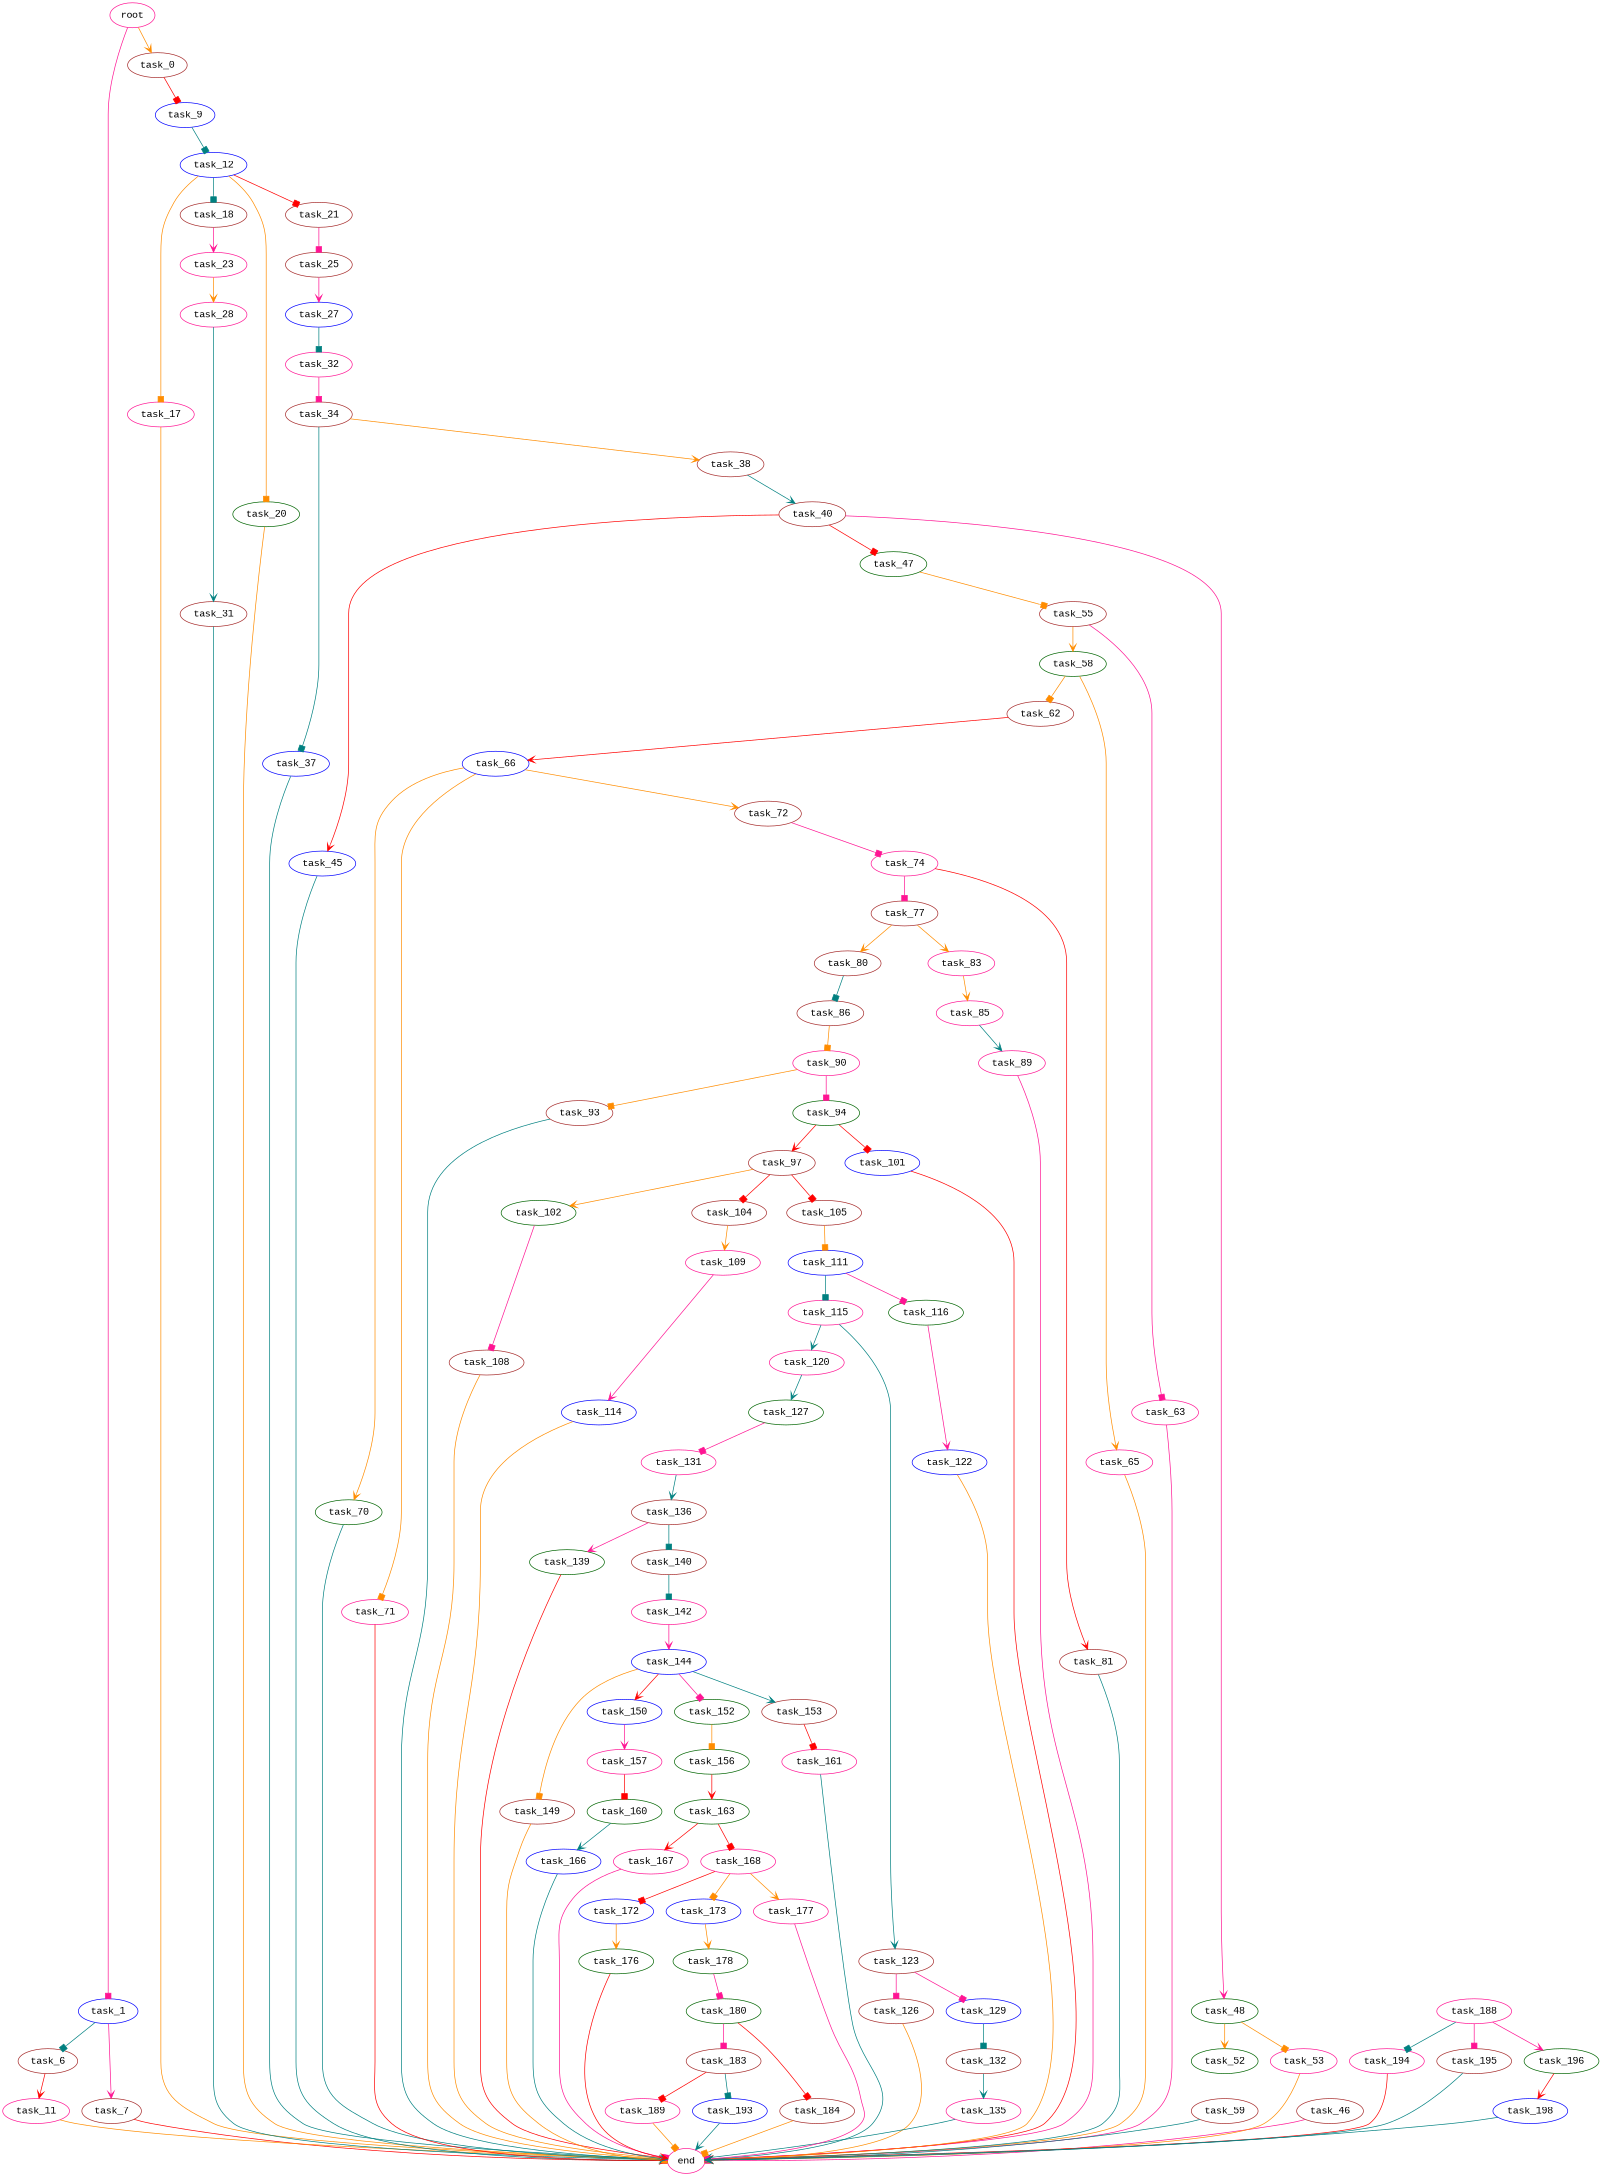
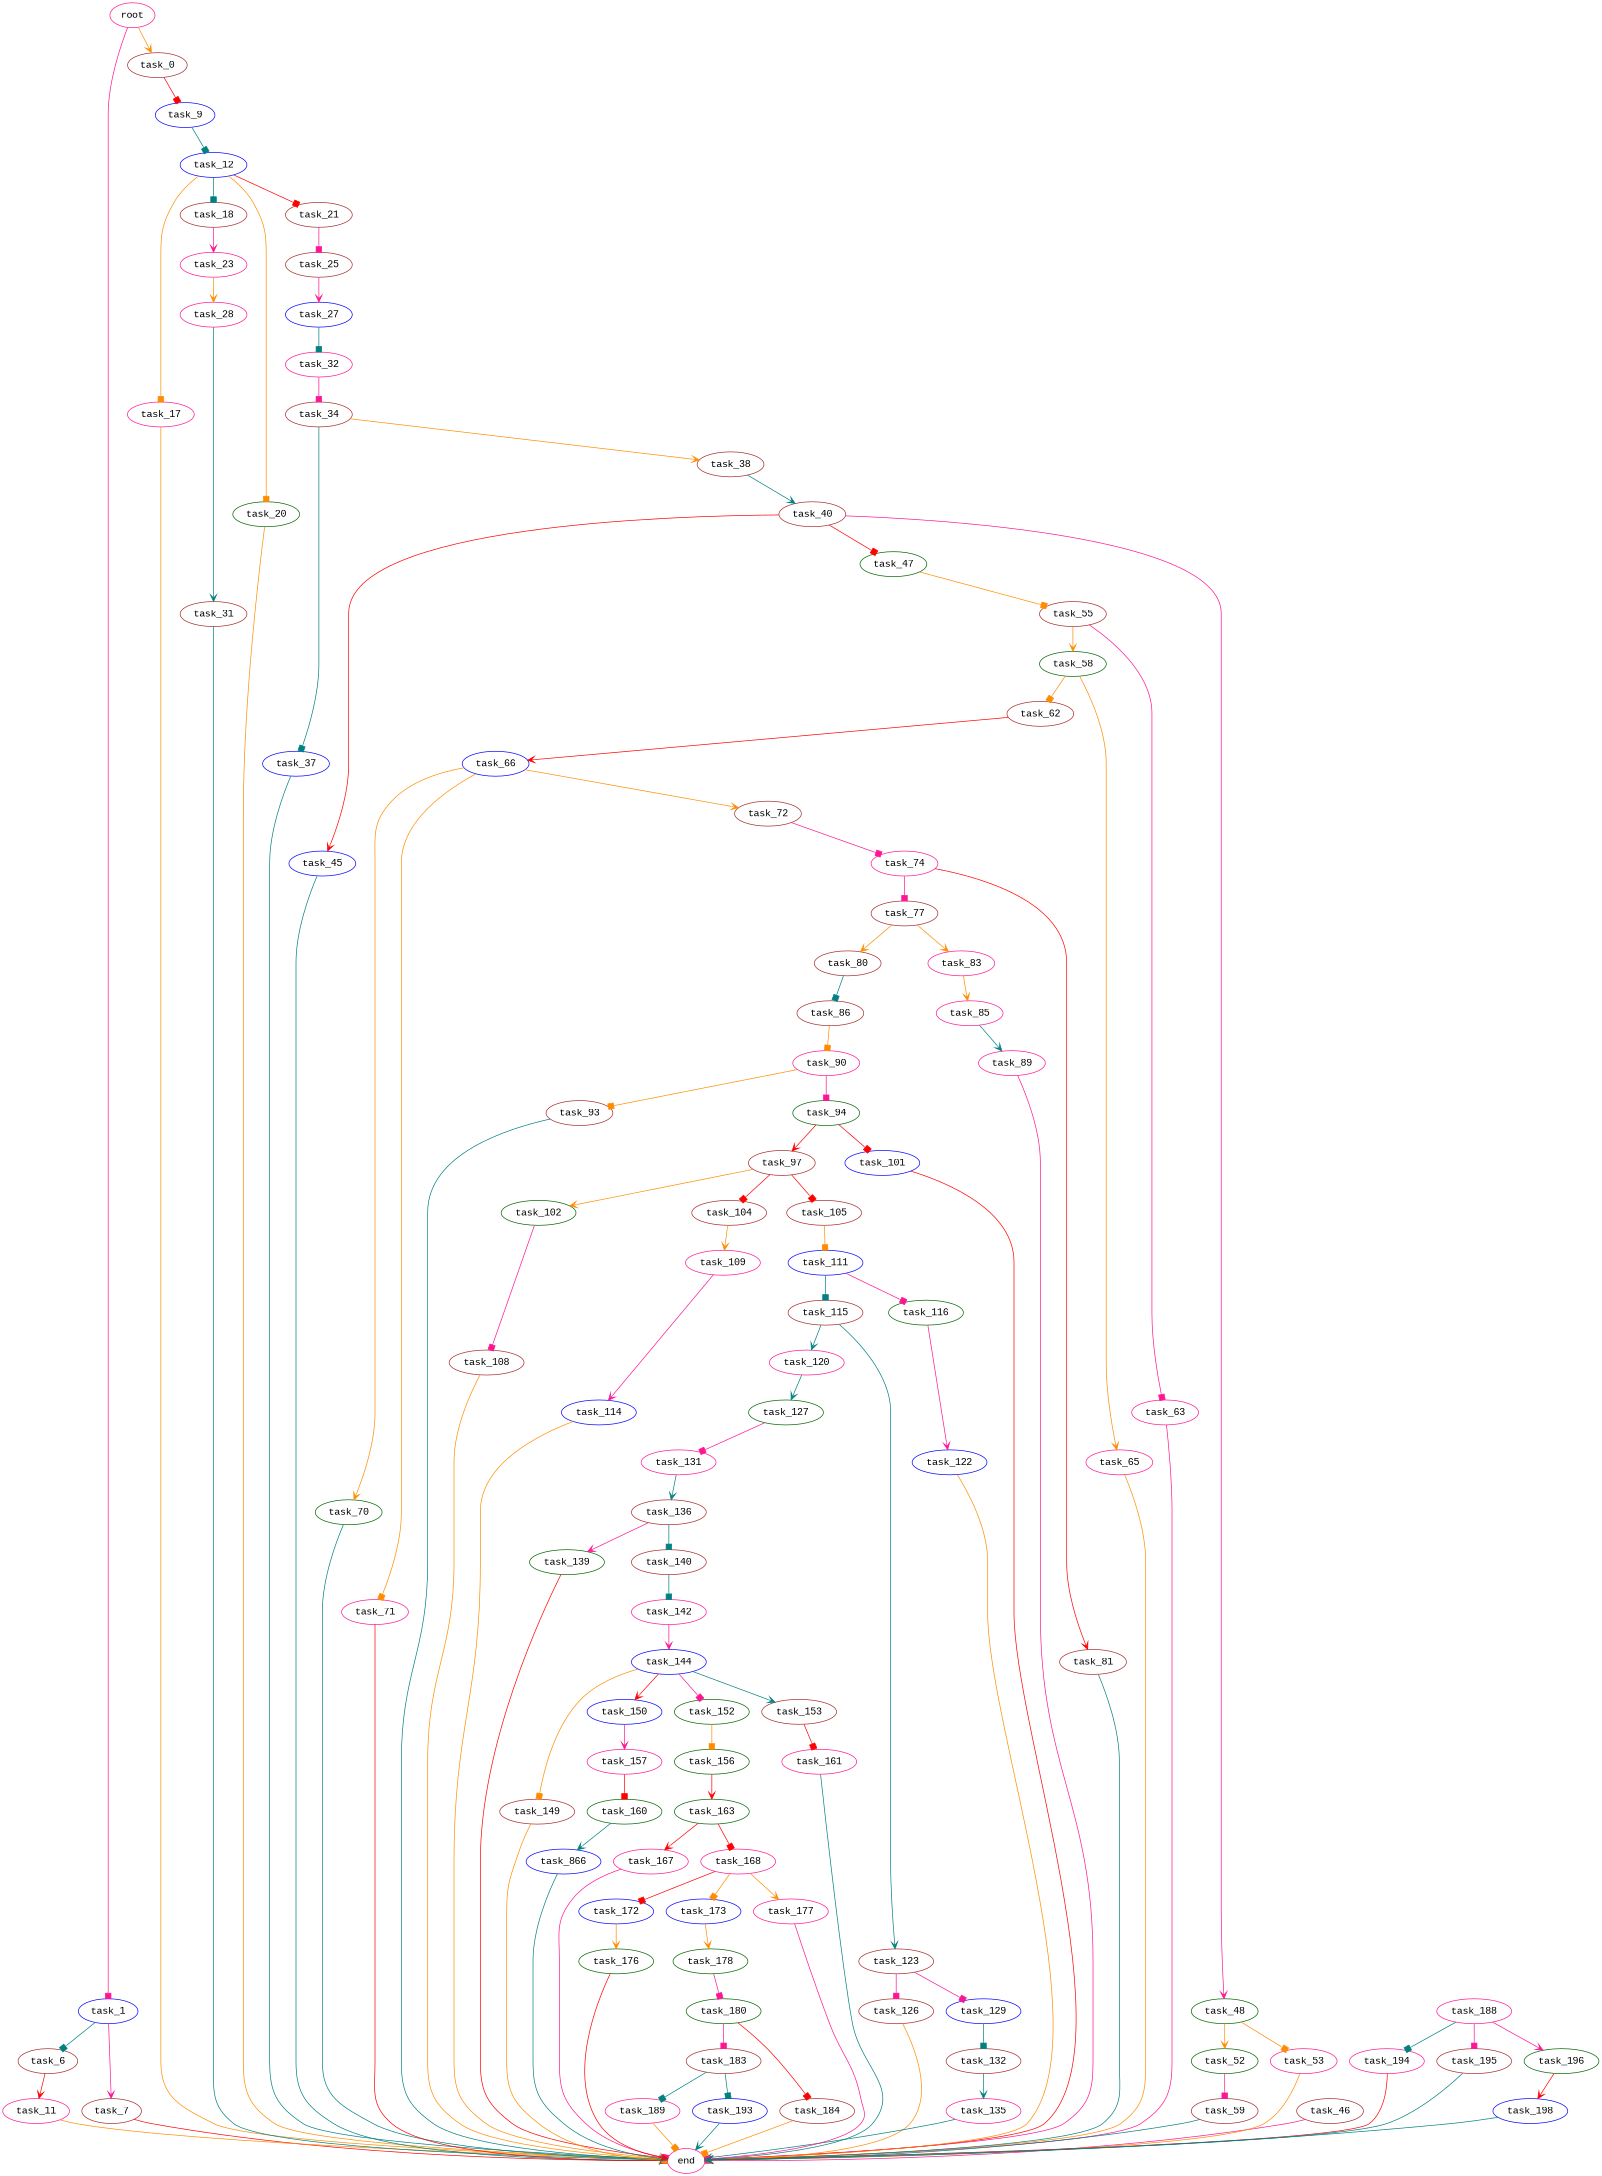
(825, 1313) -> (825, 1313)
(564, 1862) -> (564, 1862)
none -> (1225, 2083)
(686, 2084) -> (686, 2084)
